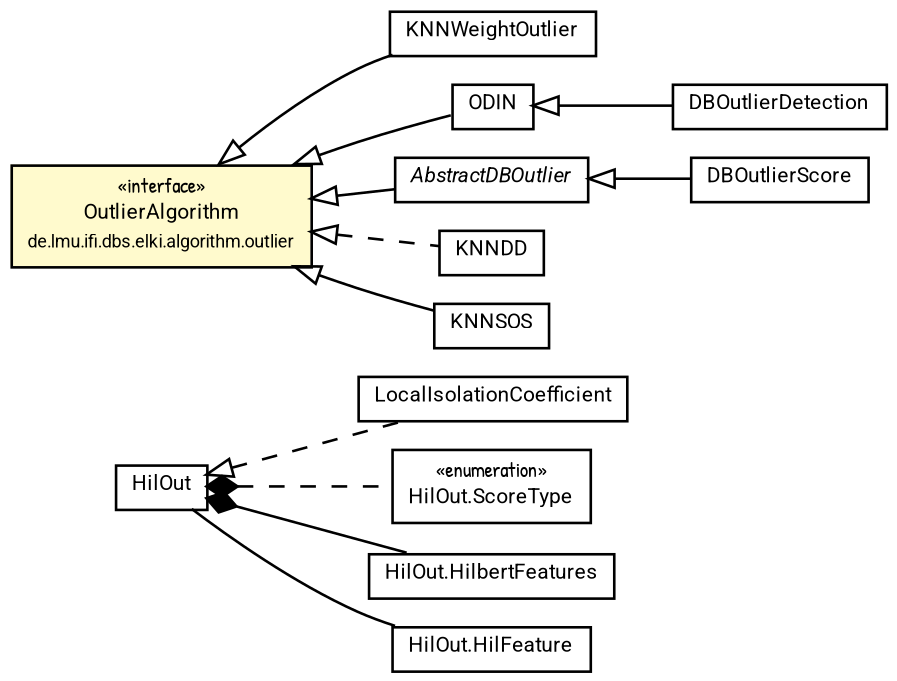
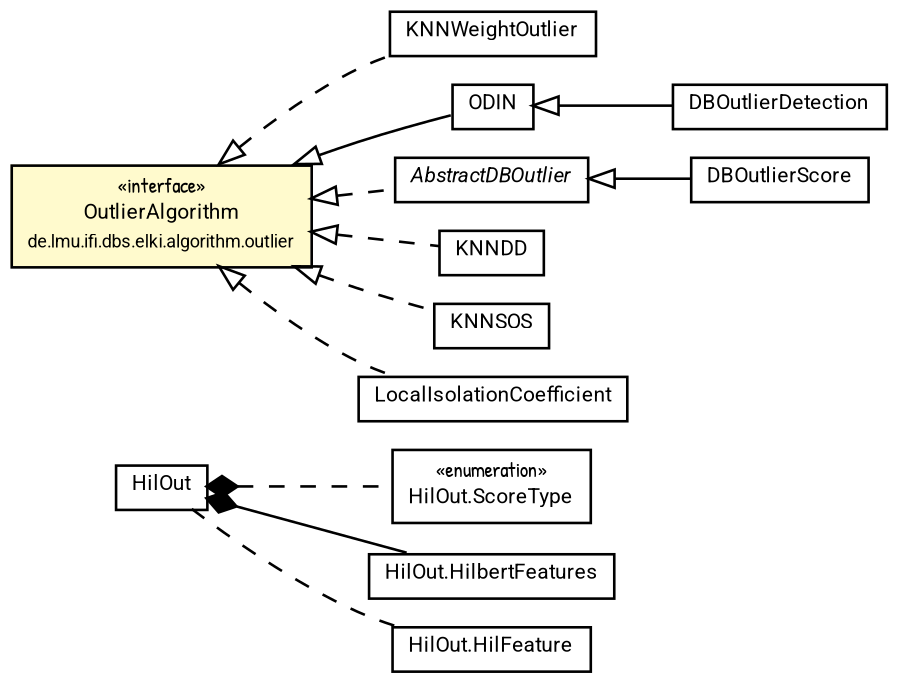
(312, 95) -> (312, 95)
(366, 192) -> (366, 192)
(376, 294) -> (376, 294)
(319, 444) -> (312, 336)
(289, 575) -> (289, 575)
